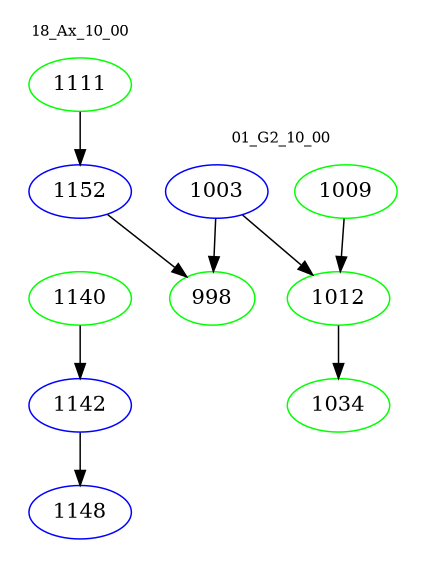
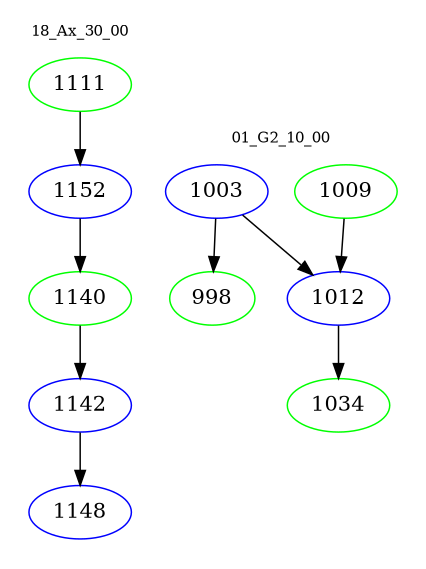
(80, 32) -> (80, 32)
(133, 234) -> (80, 238)
(339, 298) -> (339, 298)
